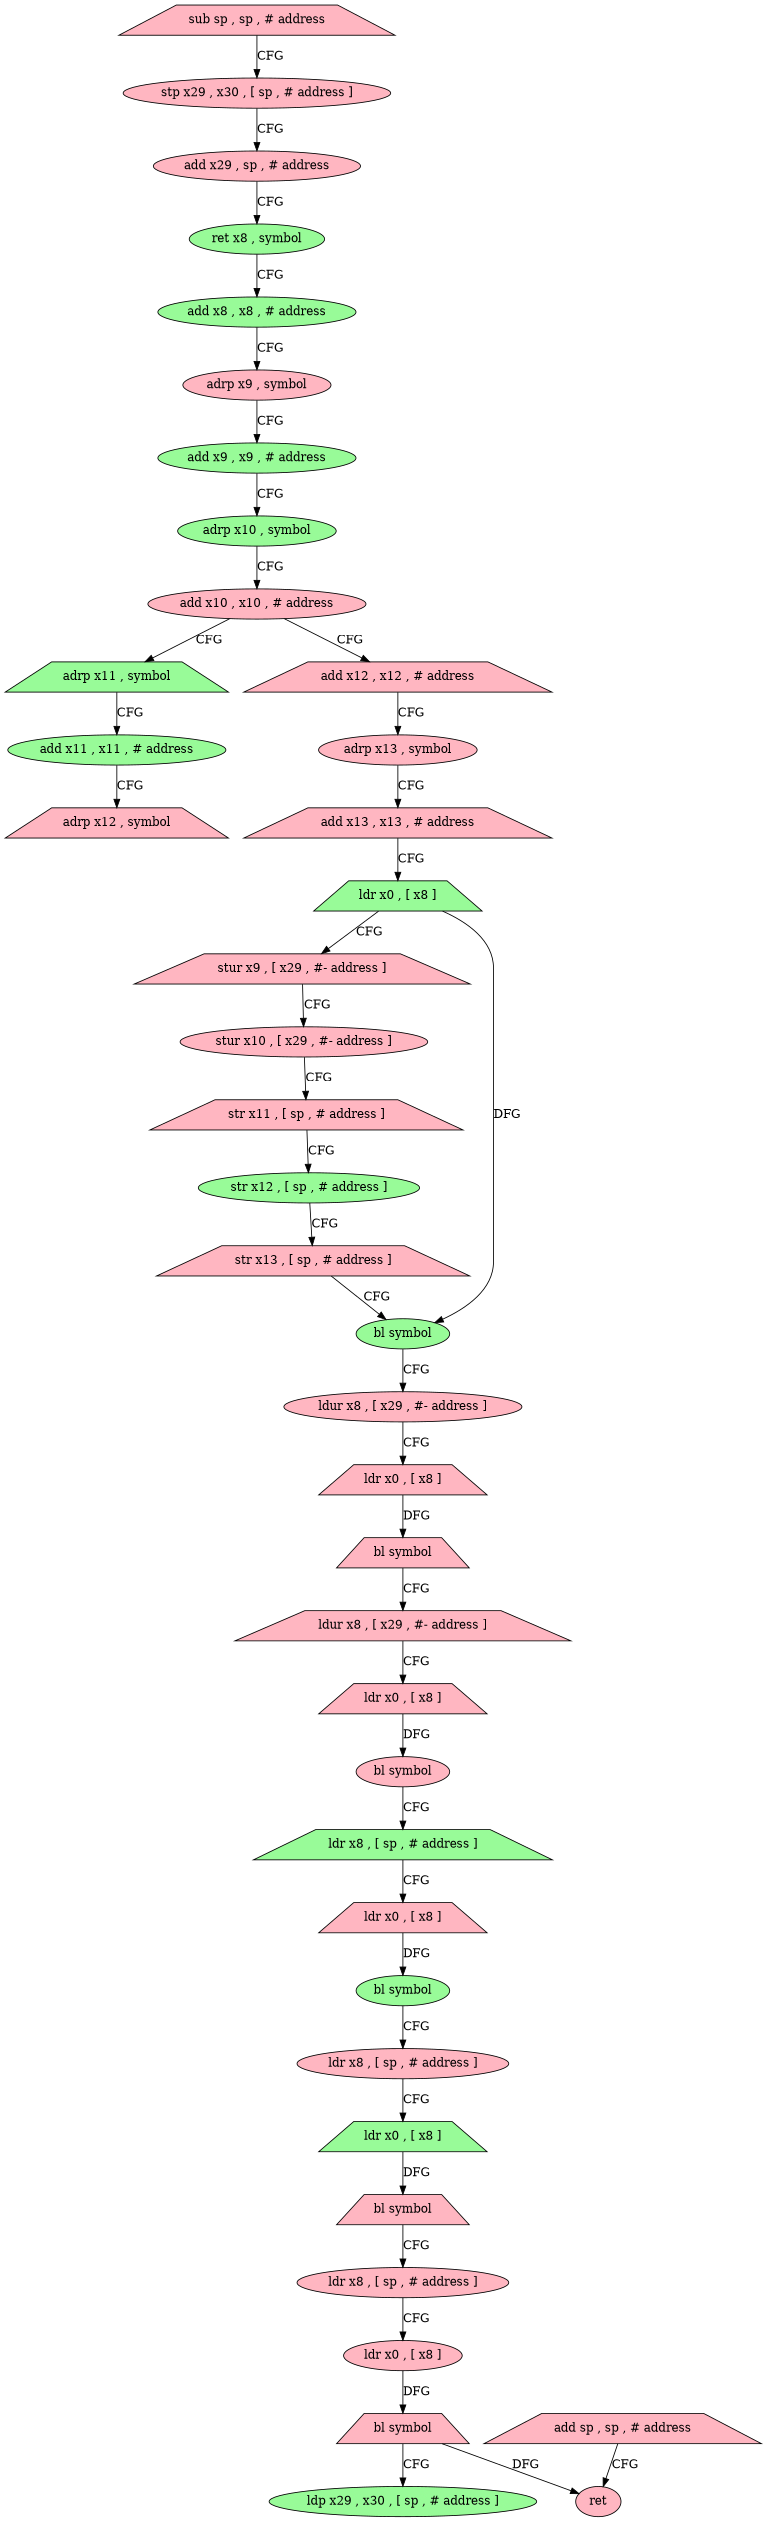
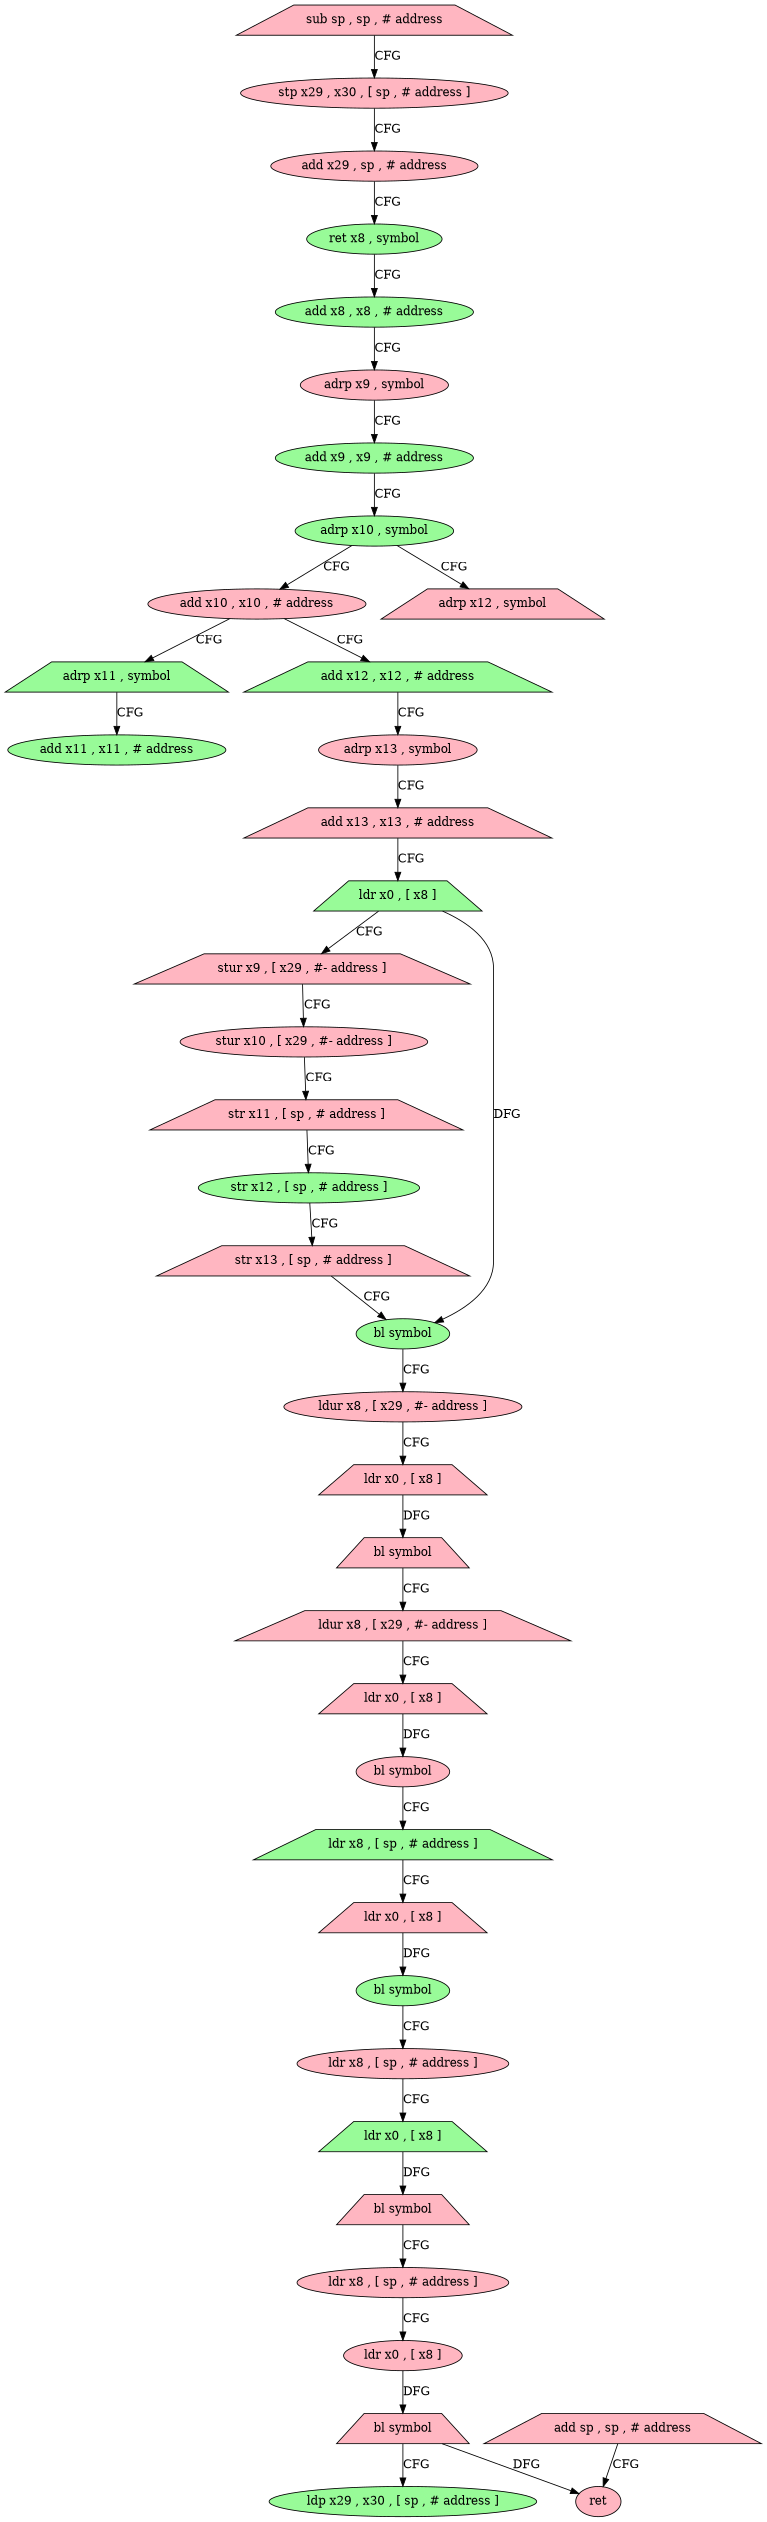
(398, 677) -> (398, 677)
(117, 782) -> (429, 565)
